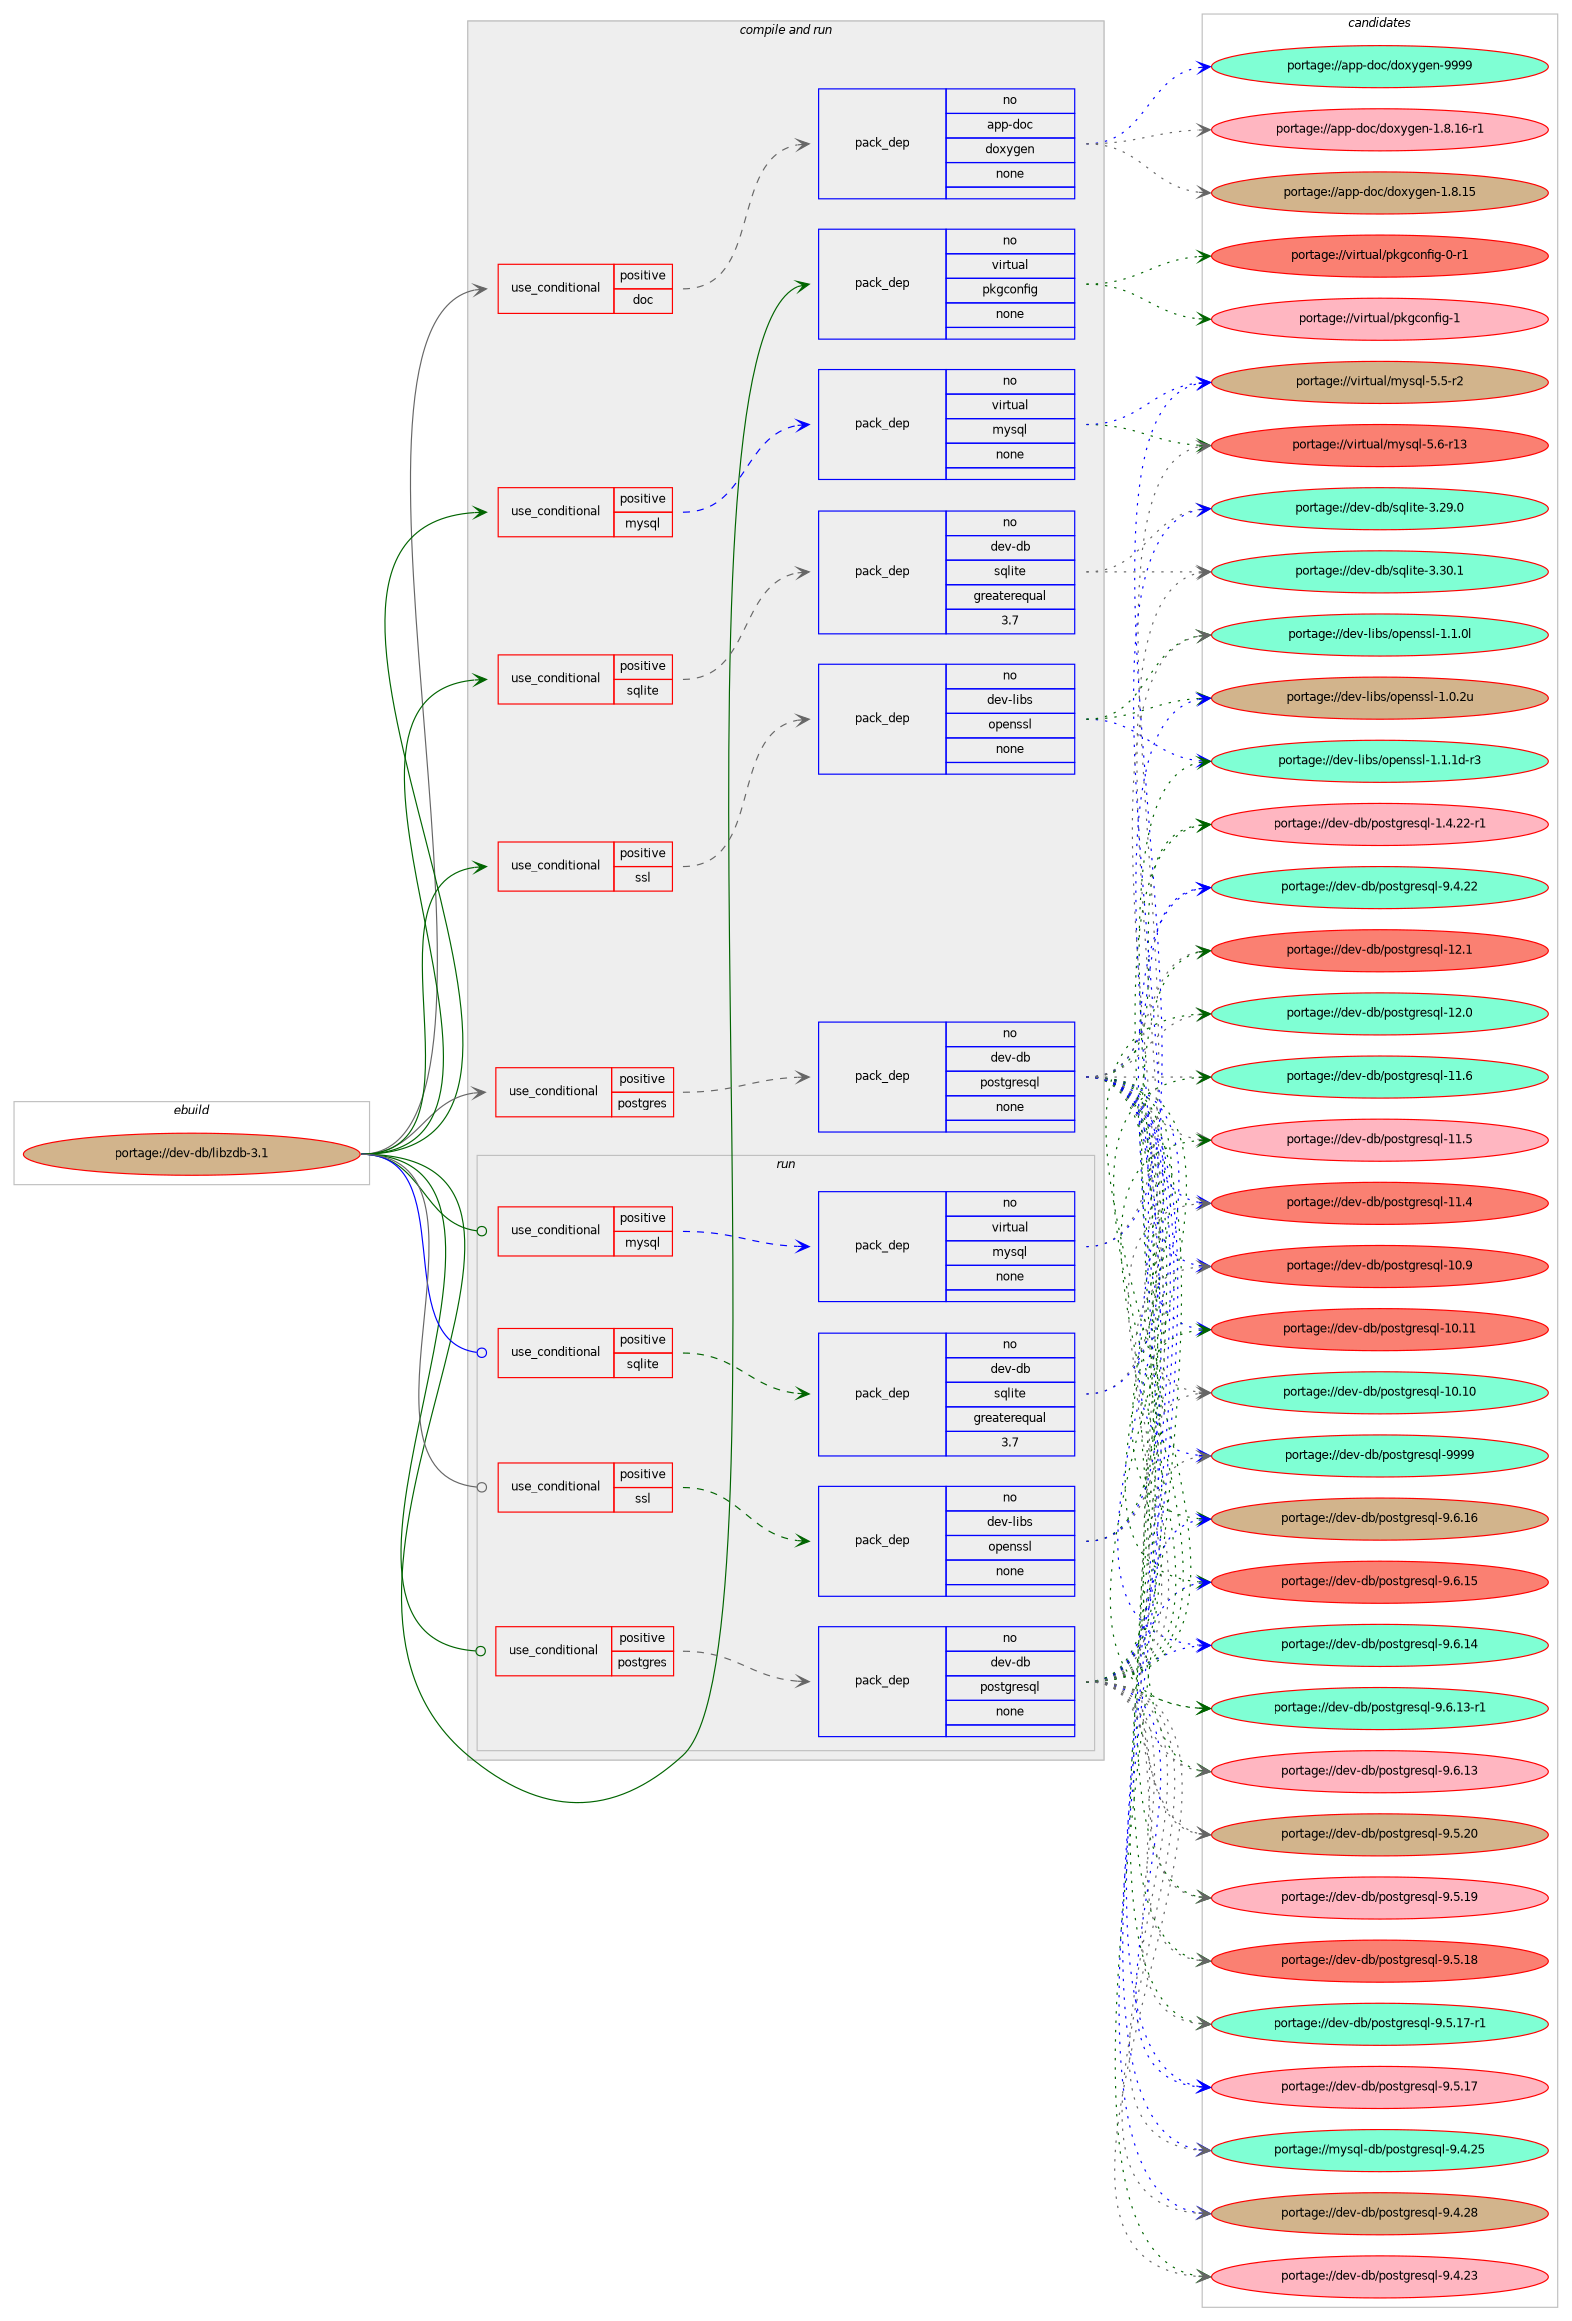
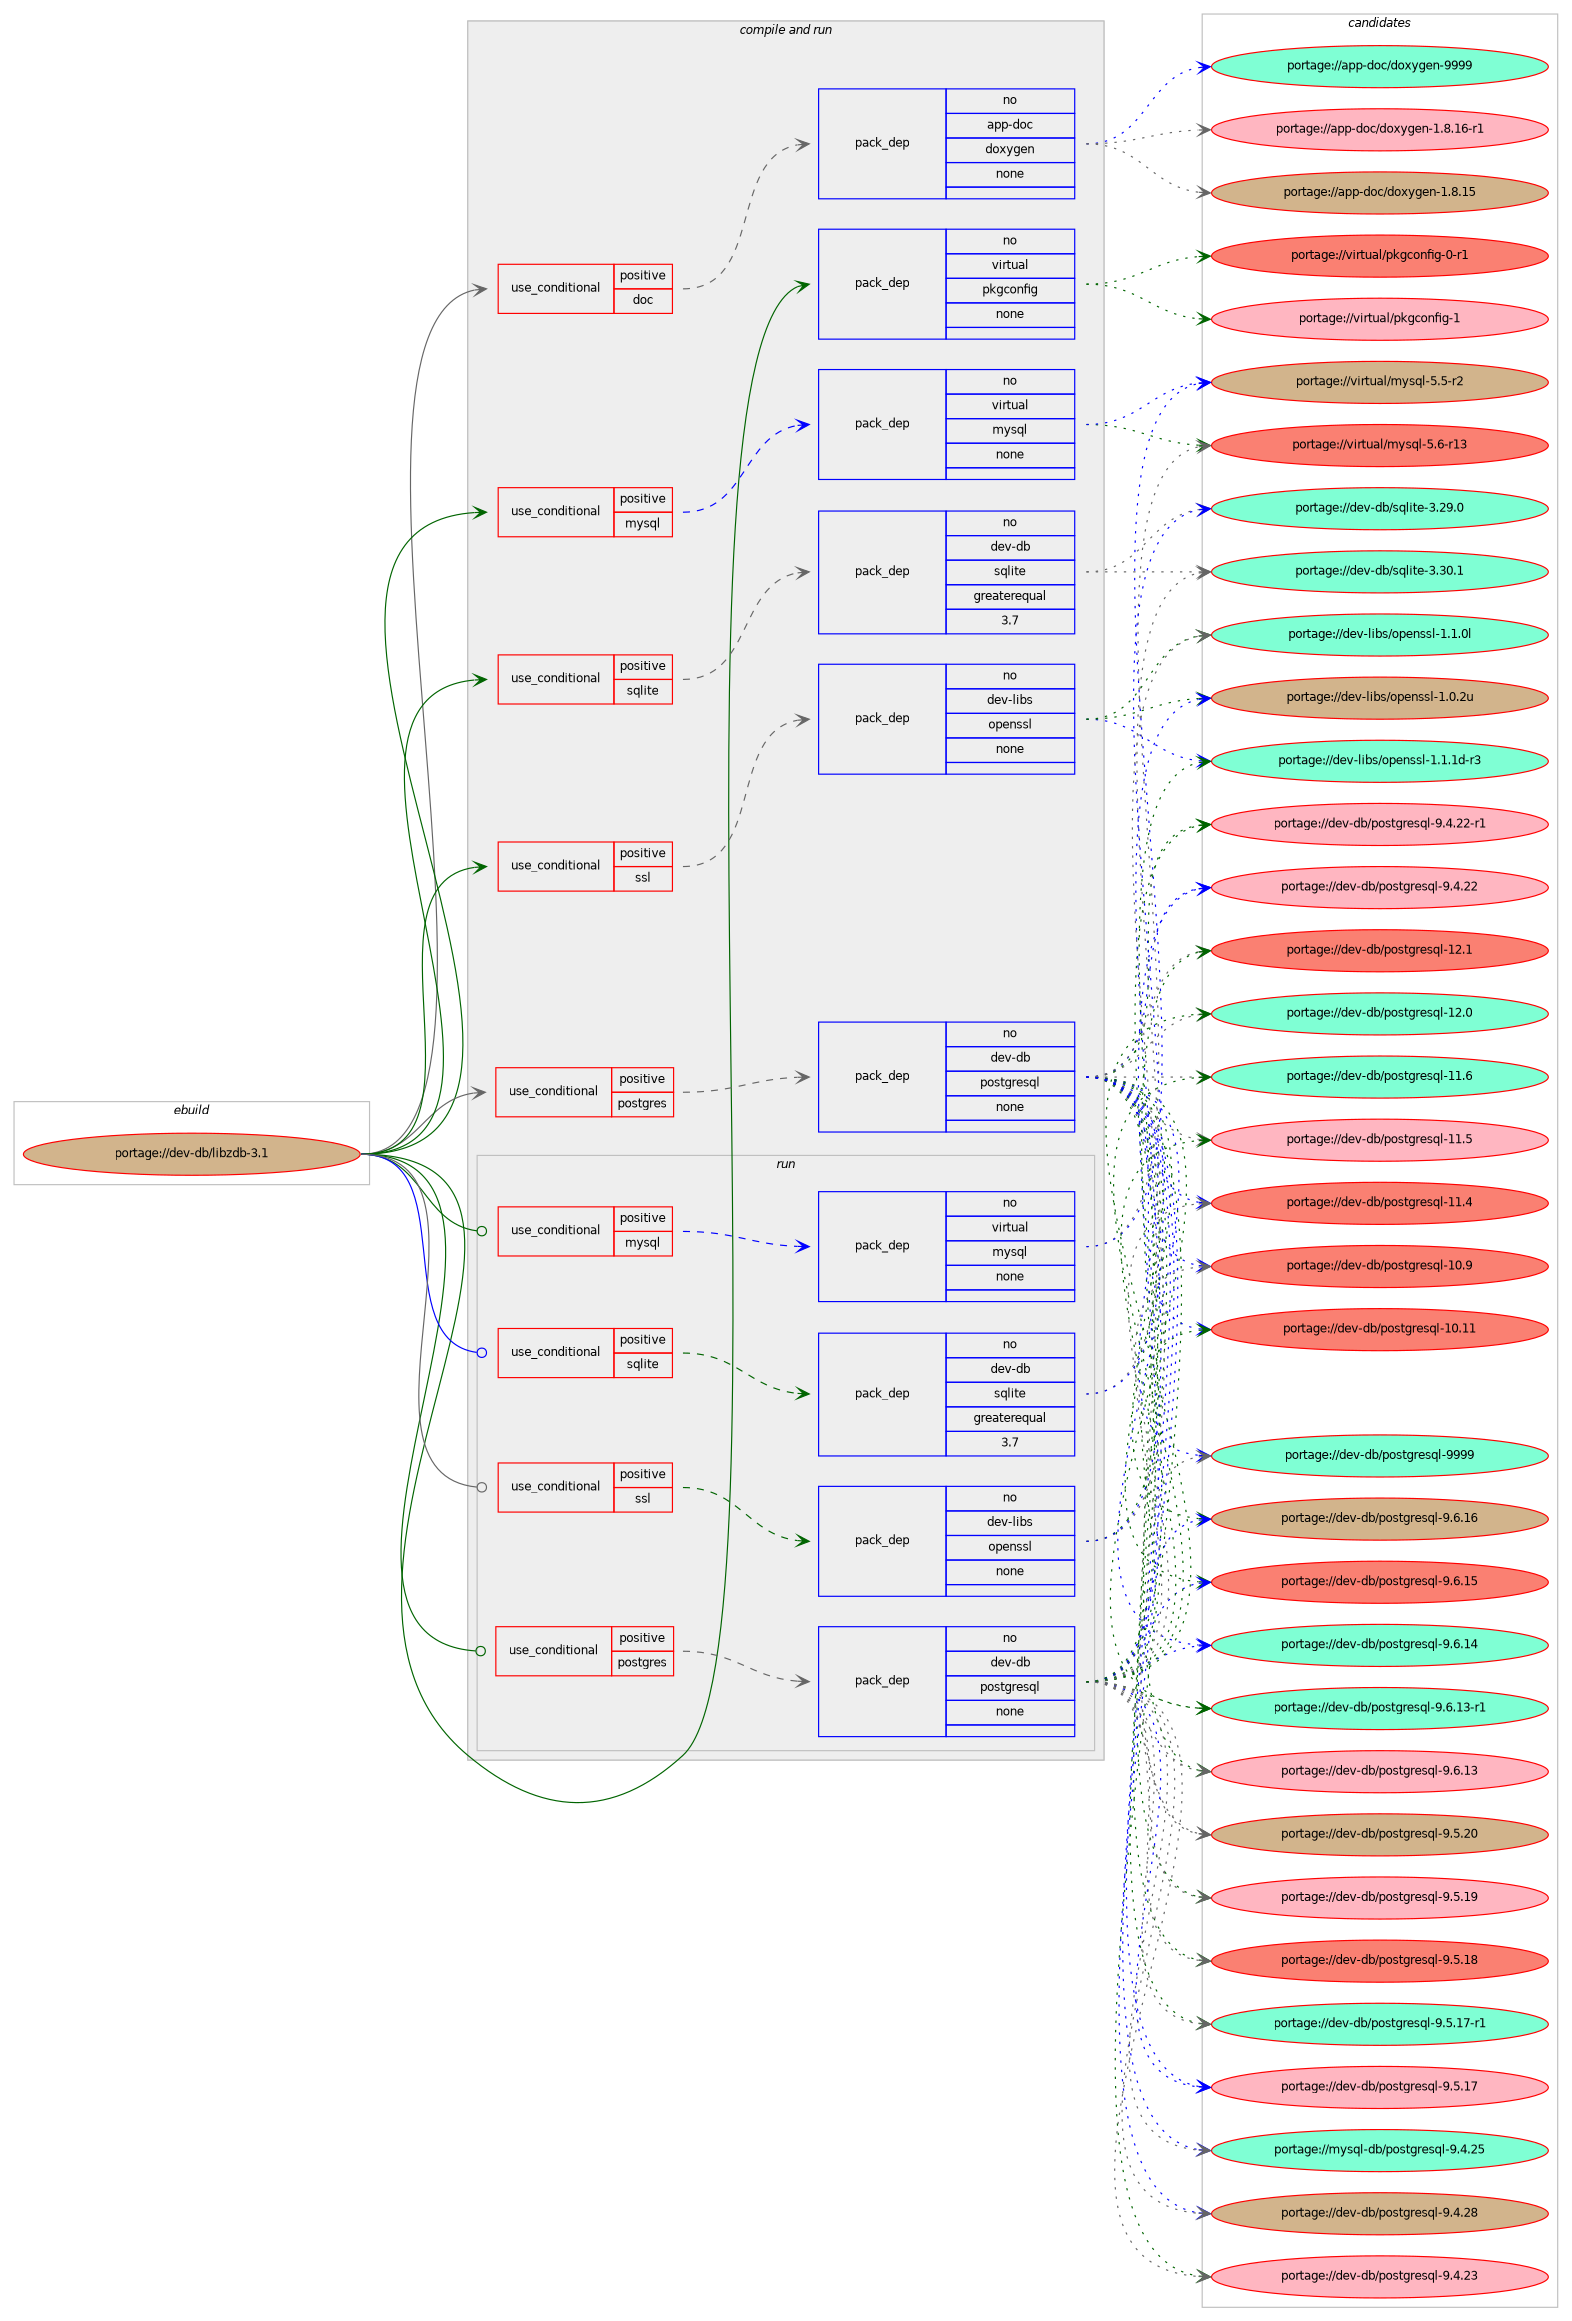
(1380, 824) -> (1380, 824)
(1380, 888) -> (1380, 888)
(1380, 1393) -> none
